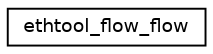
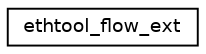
(107, 27) -> (103, 27)
